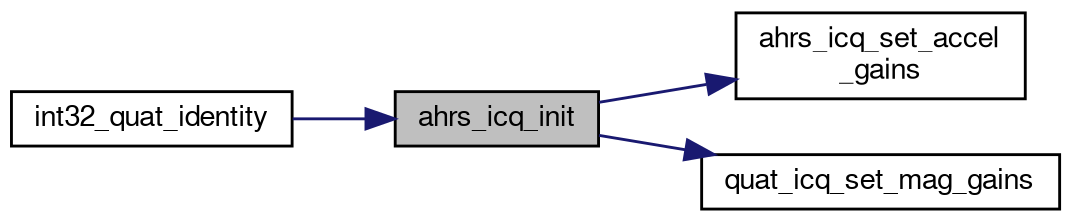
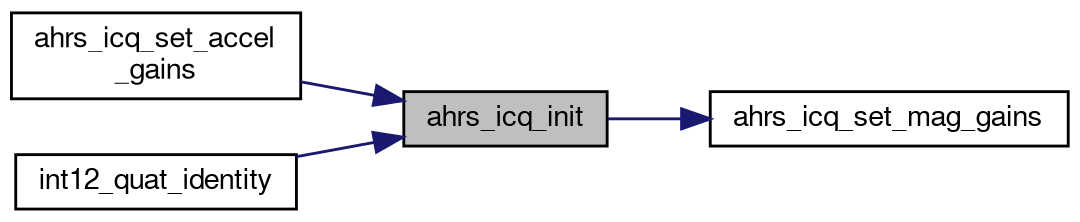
(653, 93) -> (338, 89)
(152, 119) -> (156, 182)
(881, 182) -> (889, 119)
